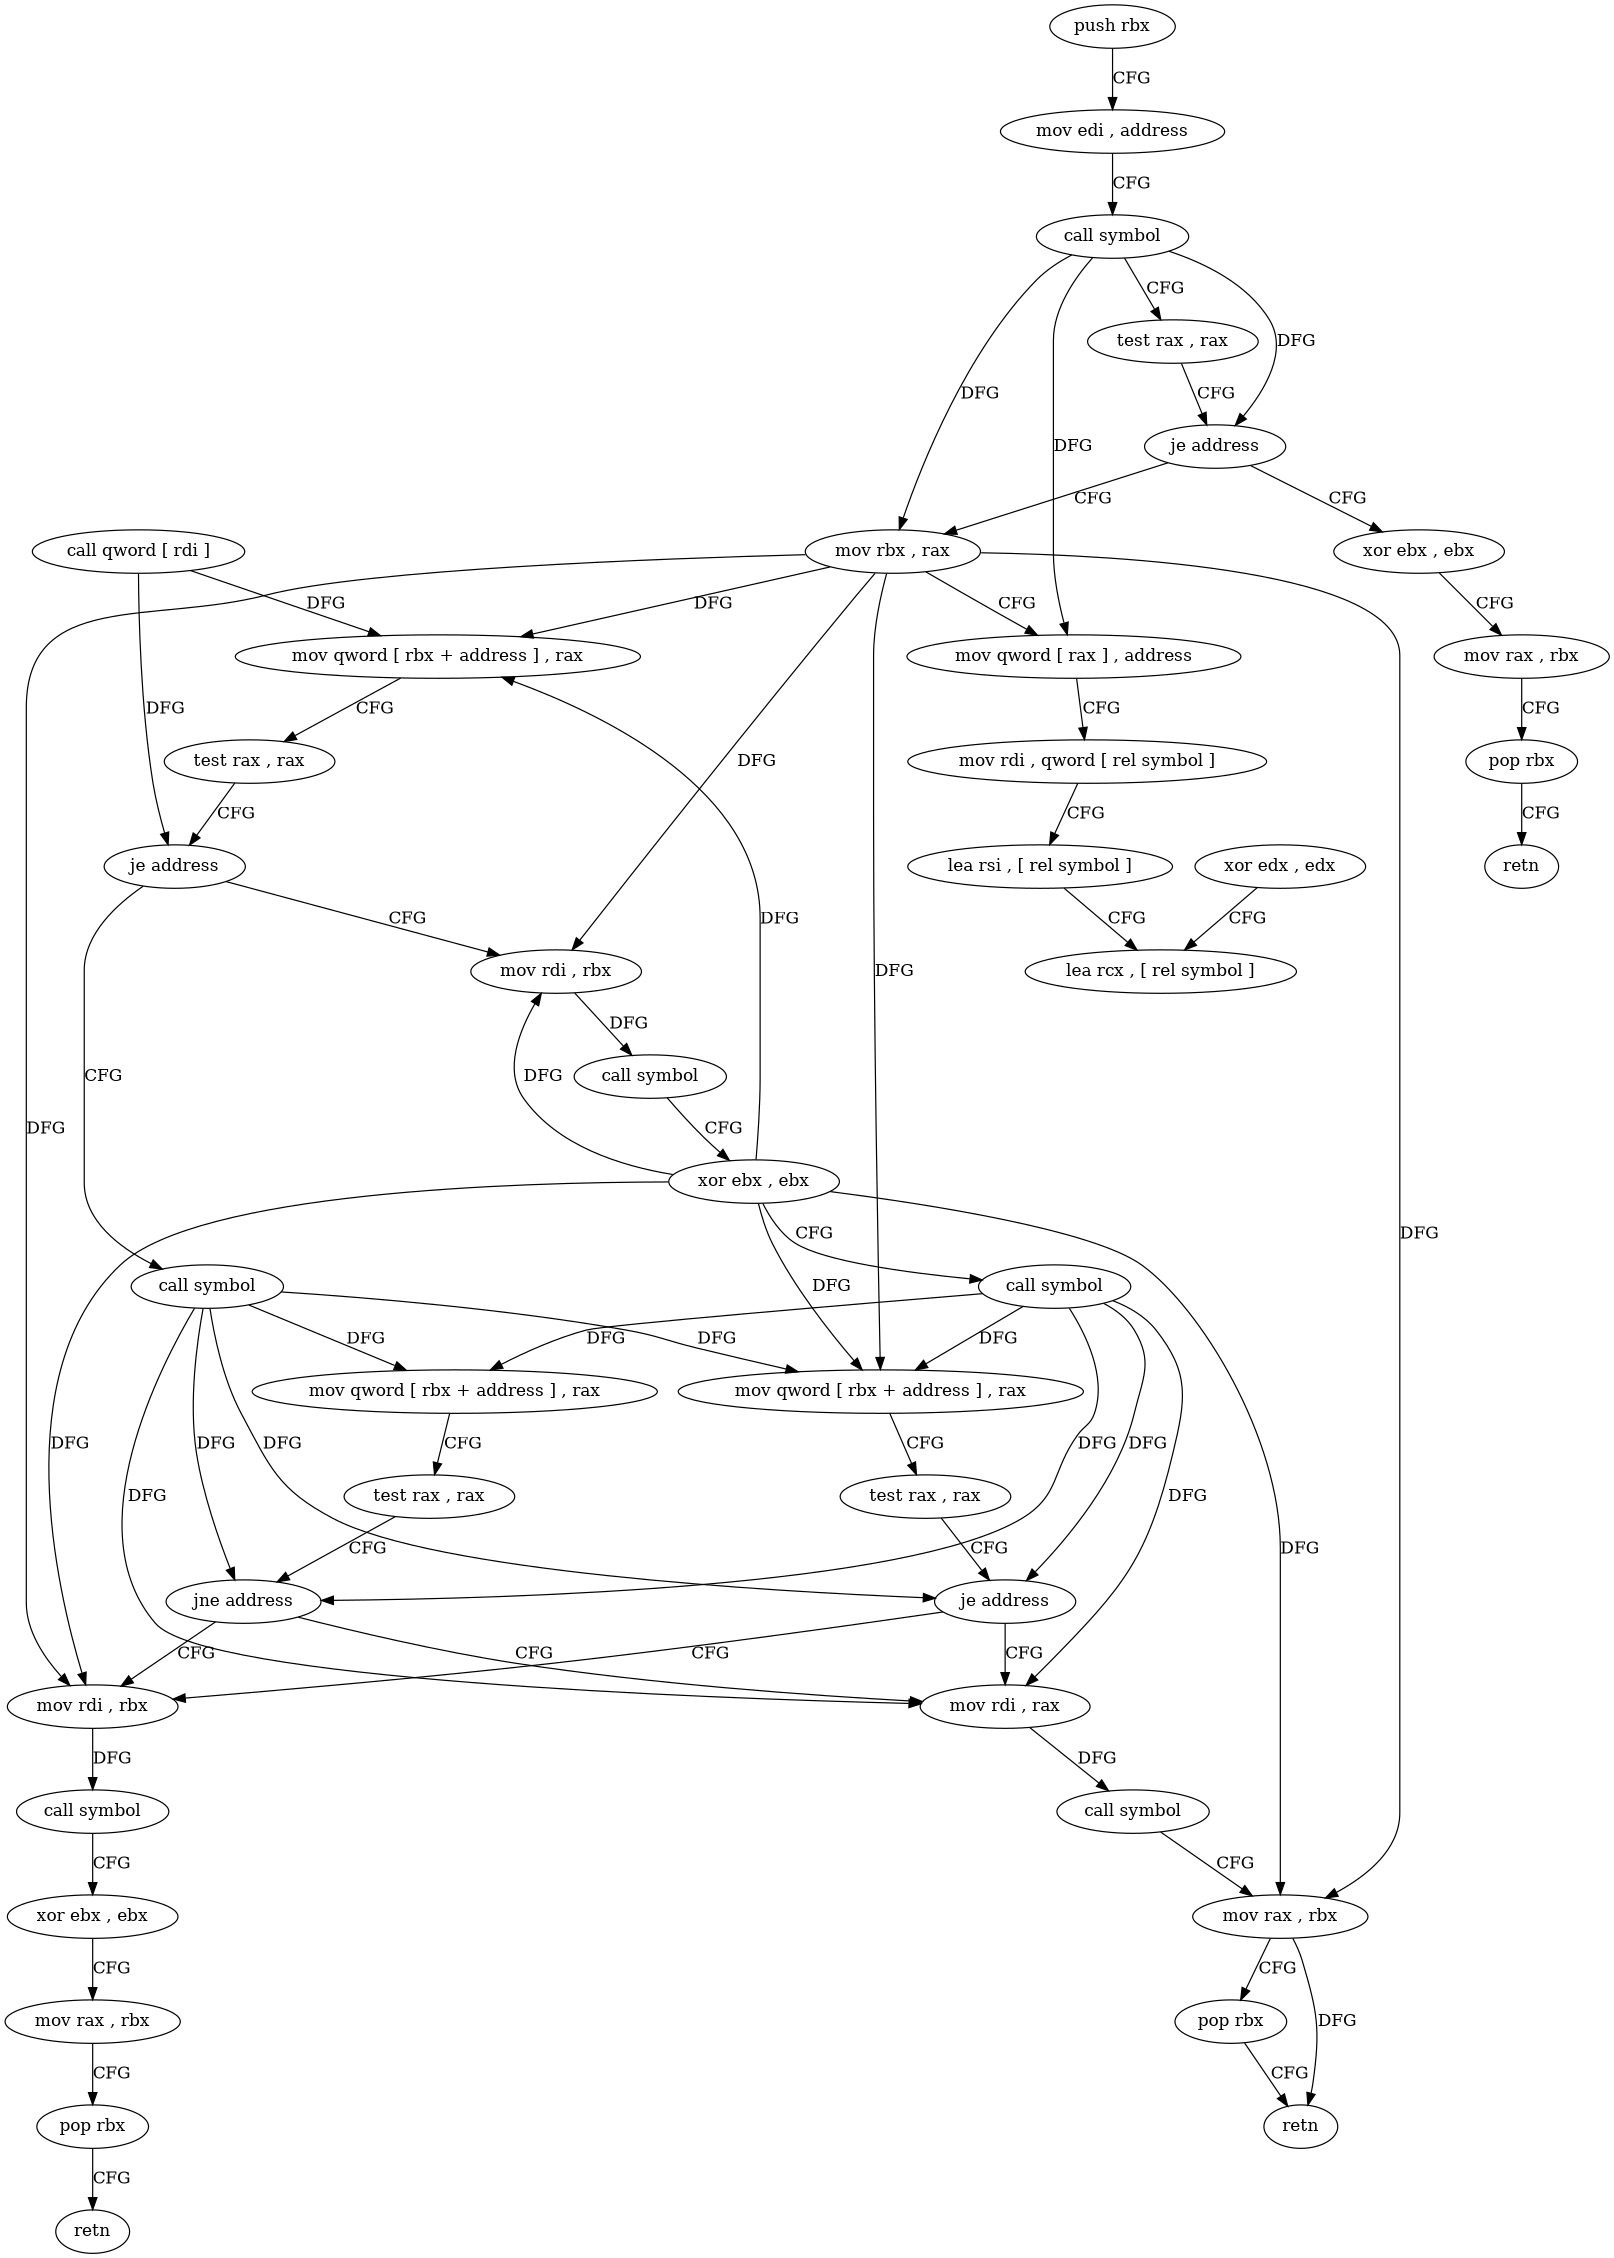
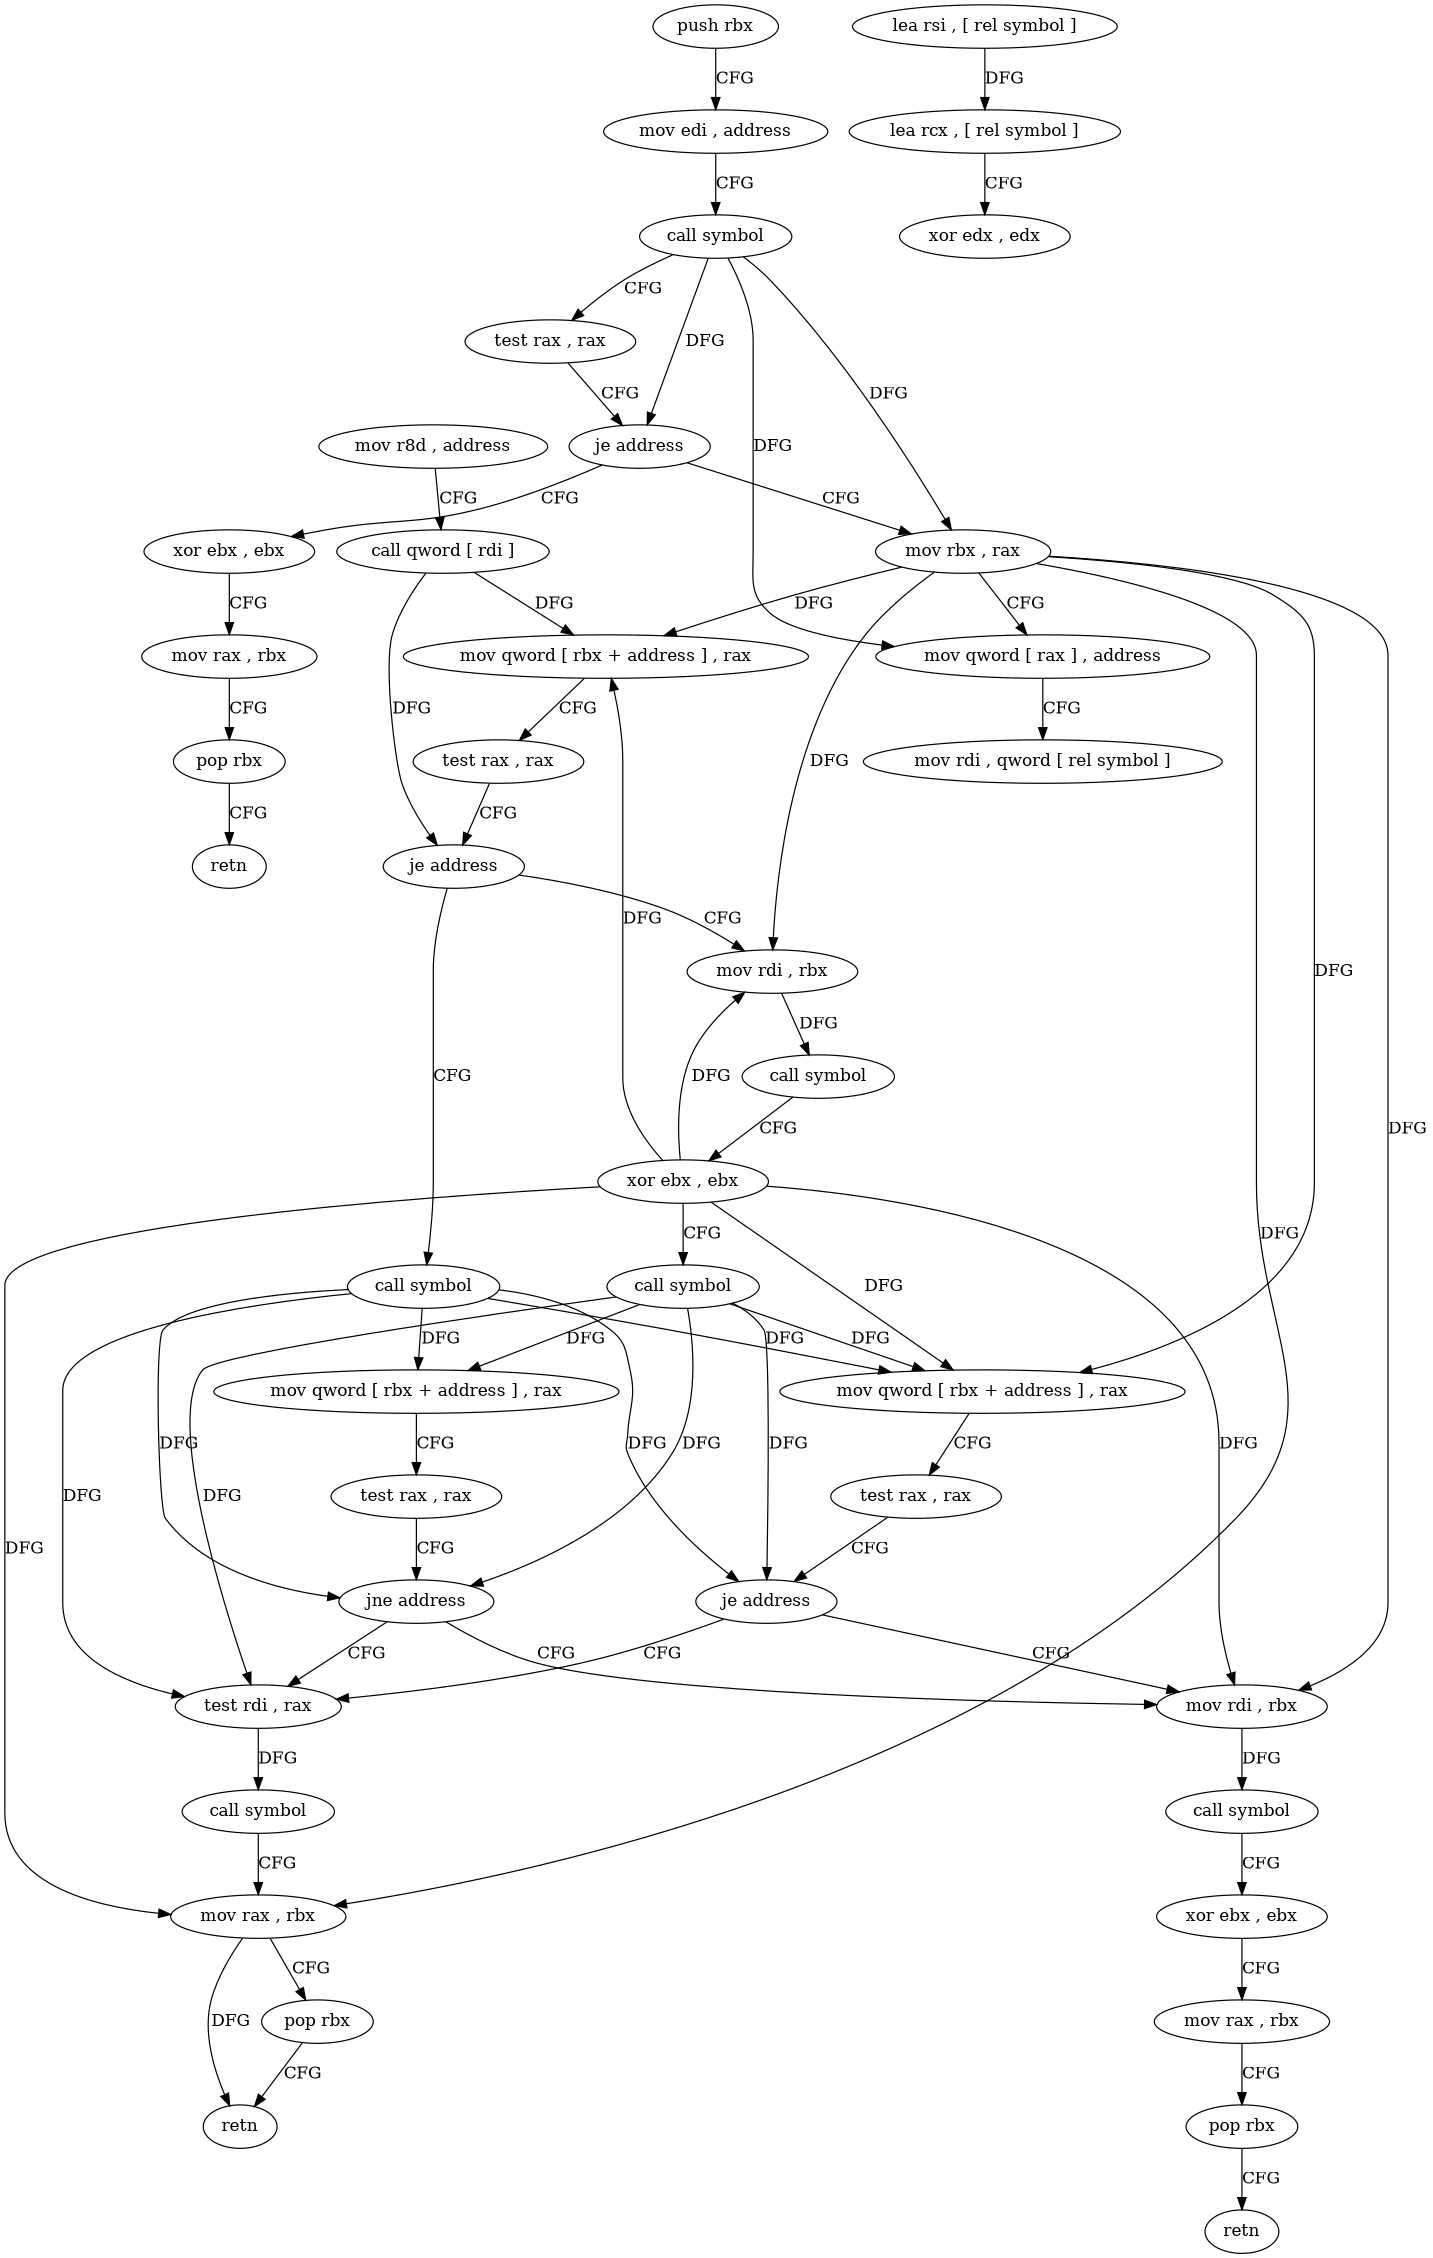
none -> (433, 447)
(1066, 809) -> none
(1226, 915) -> (985, 178)
(1127, 919) -> (1005, 79)
(1005, 1707) -> (258, 1707)
